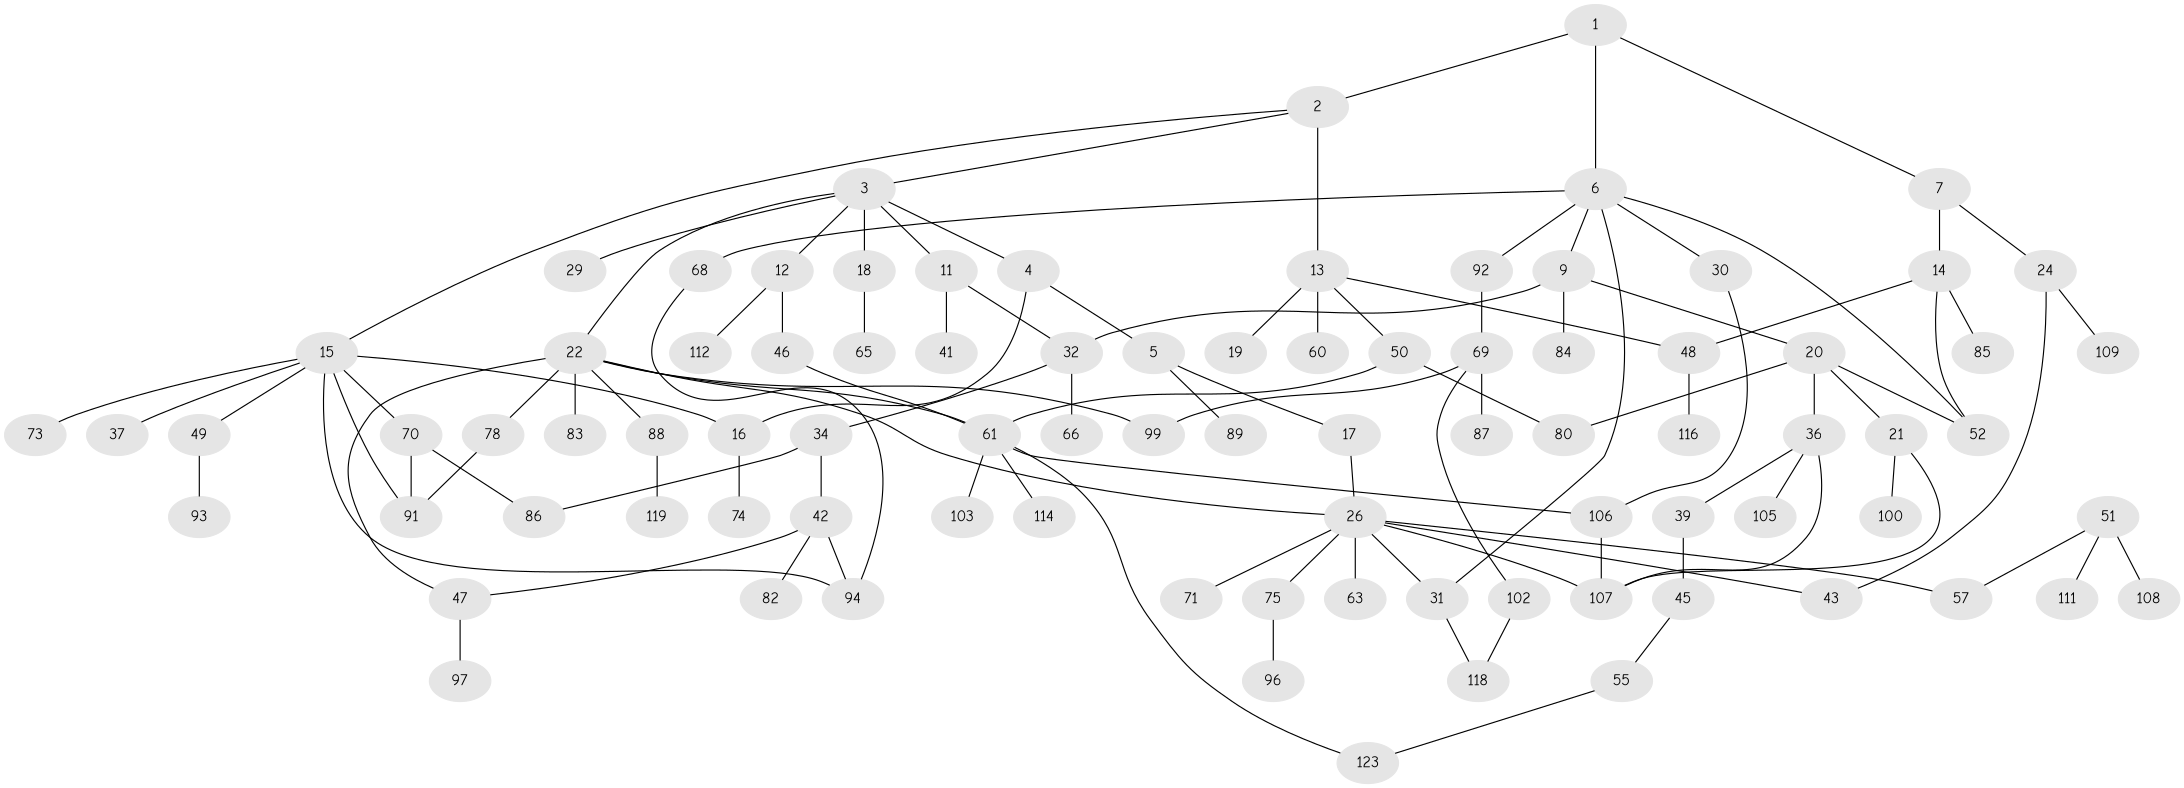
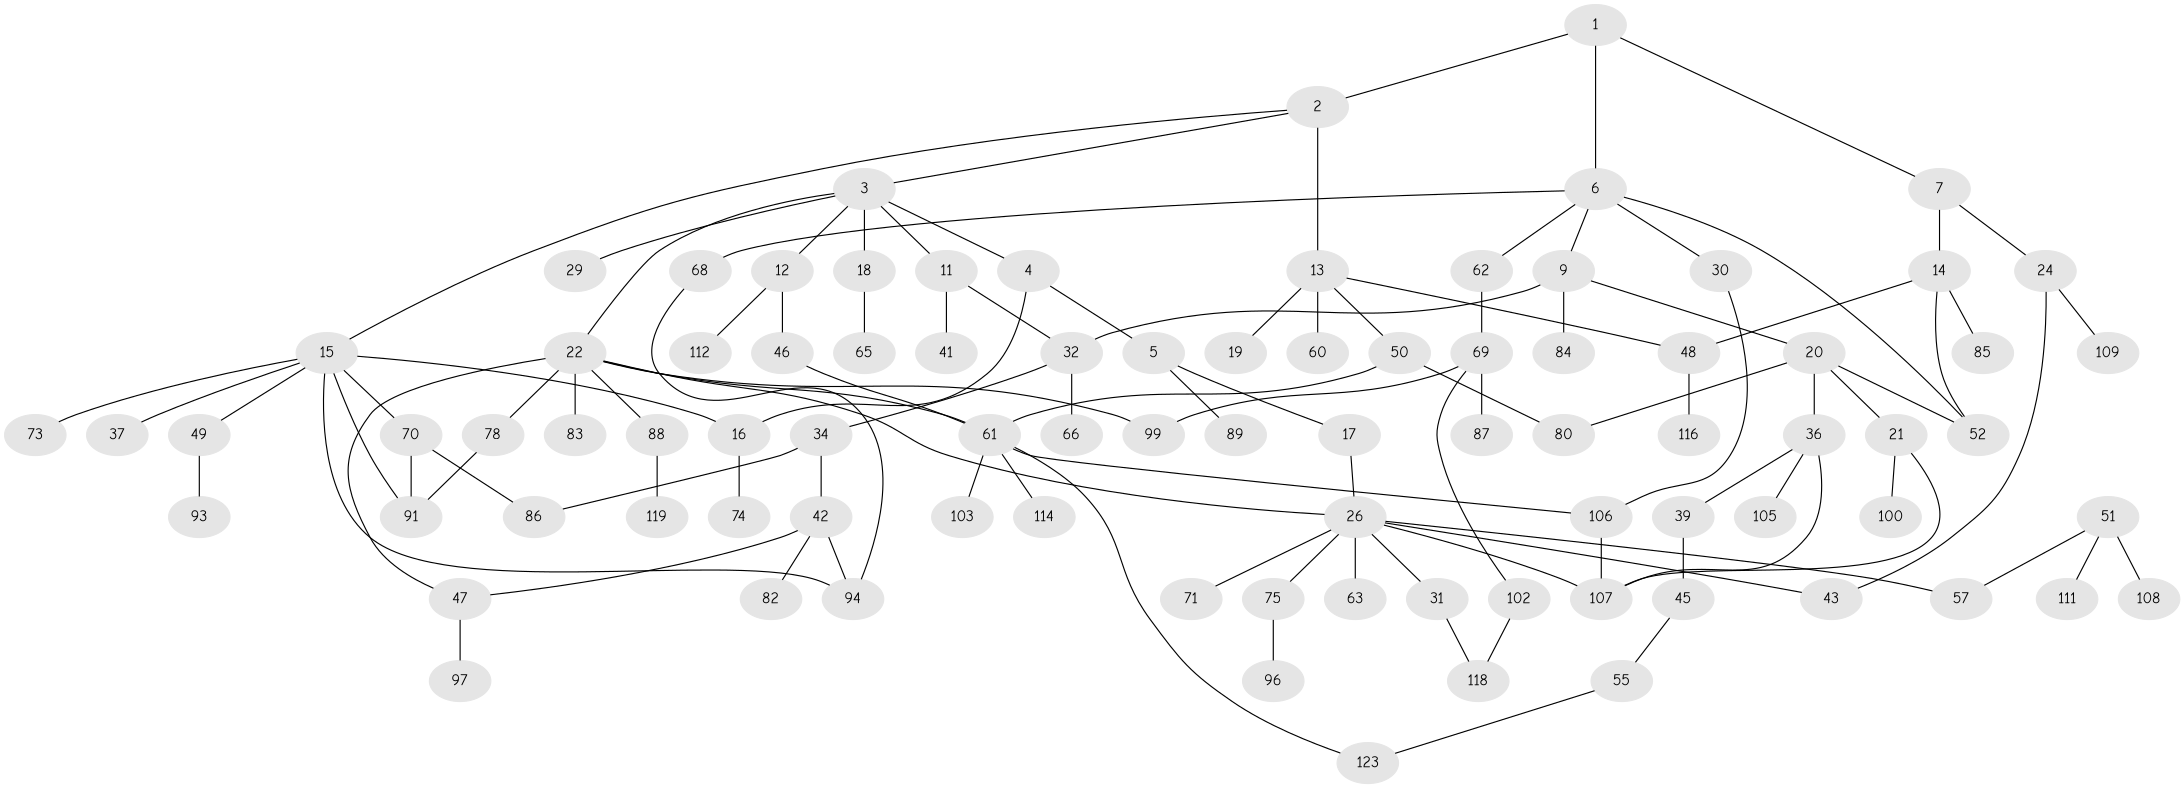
(1482, 271) -> (1482, 271)
(1614, 430) -> none
